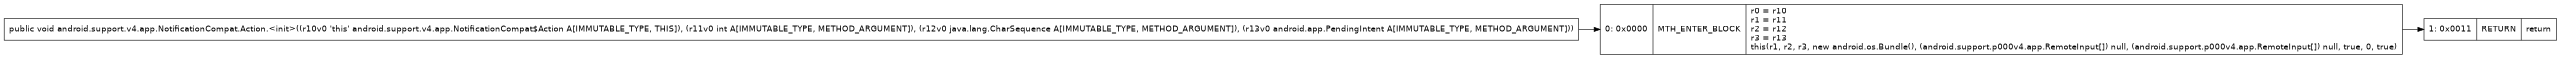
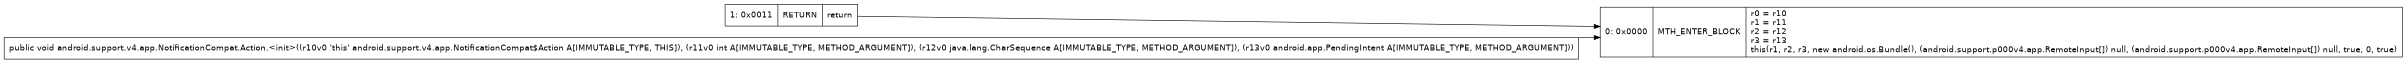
(2410, 29) -> (1226, 21)
